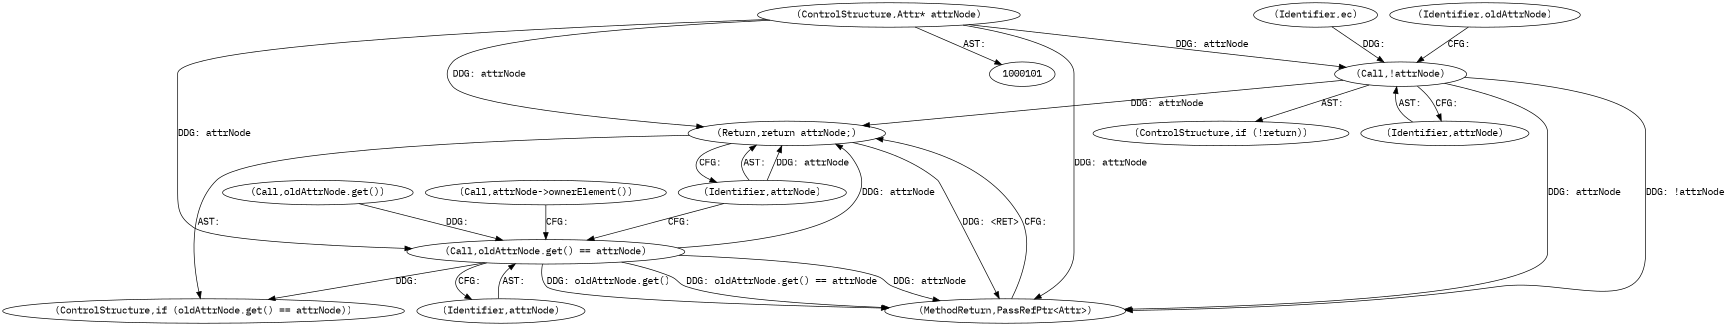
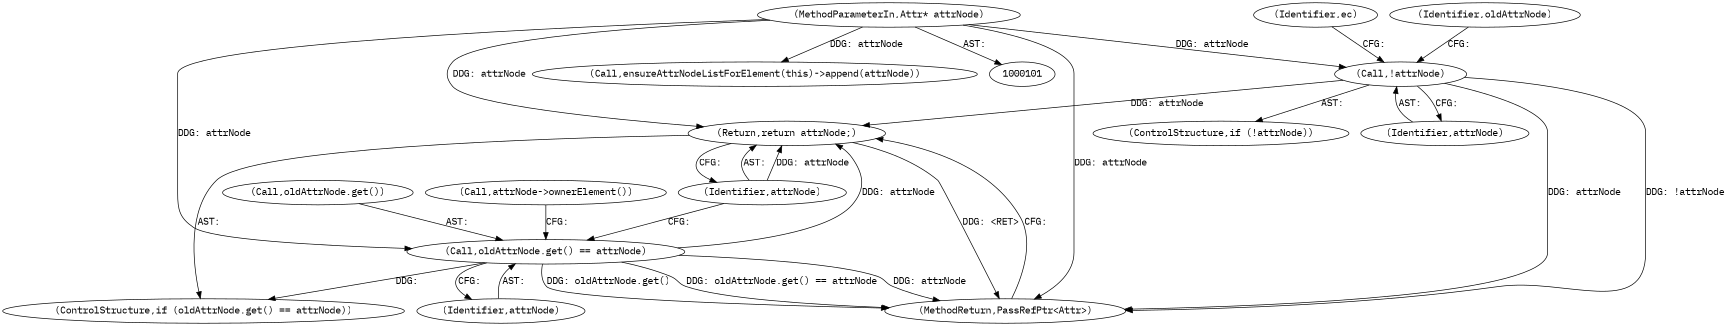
(889, 15) -> (889, 15)
(1377, 45) -> (1377, 45)
none -> (755, 74)
(1221, 133) -> (1221, 133)
(460, 222) -> (460, 222)
